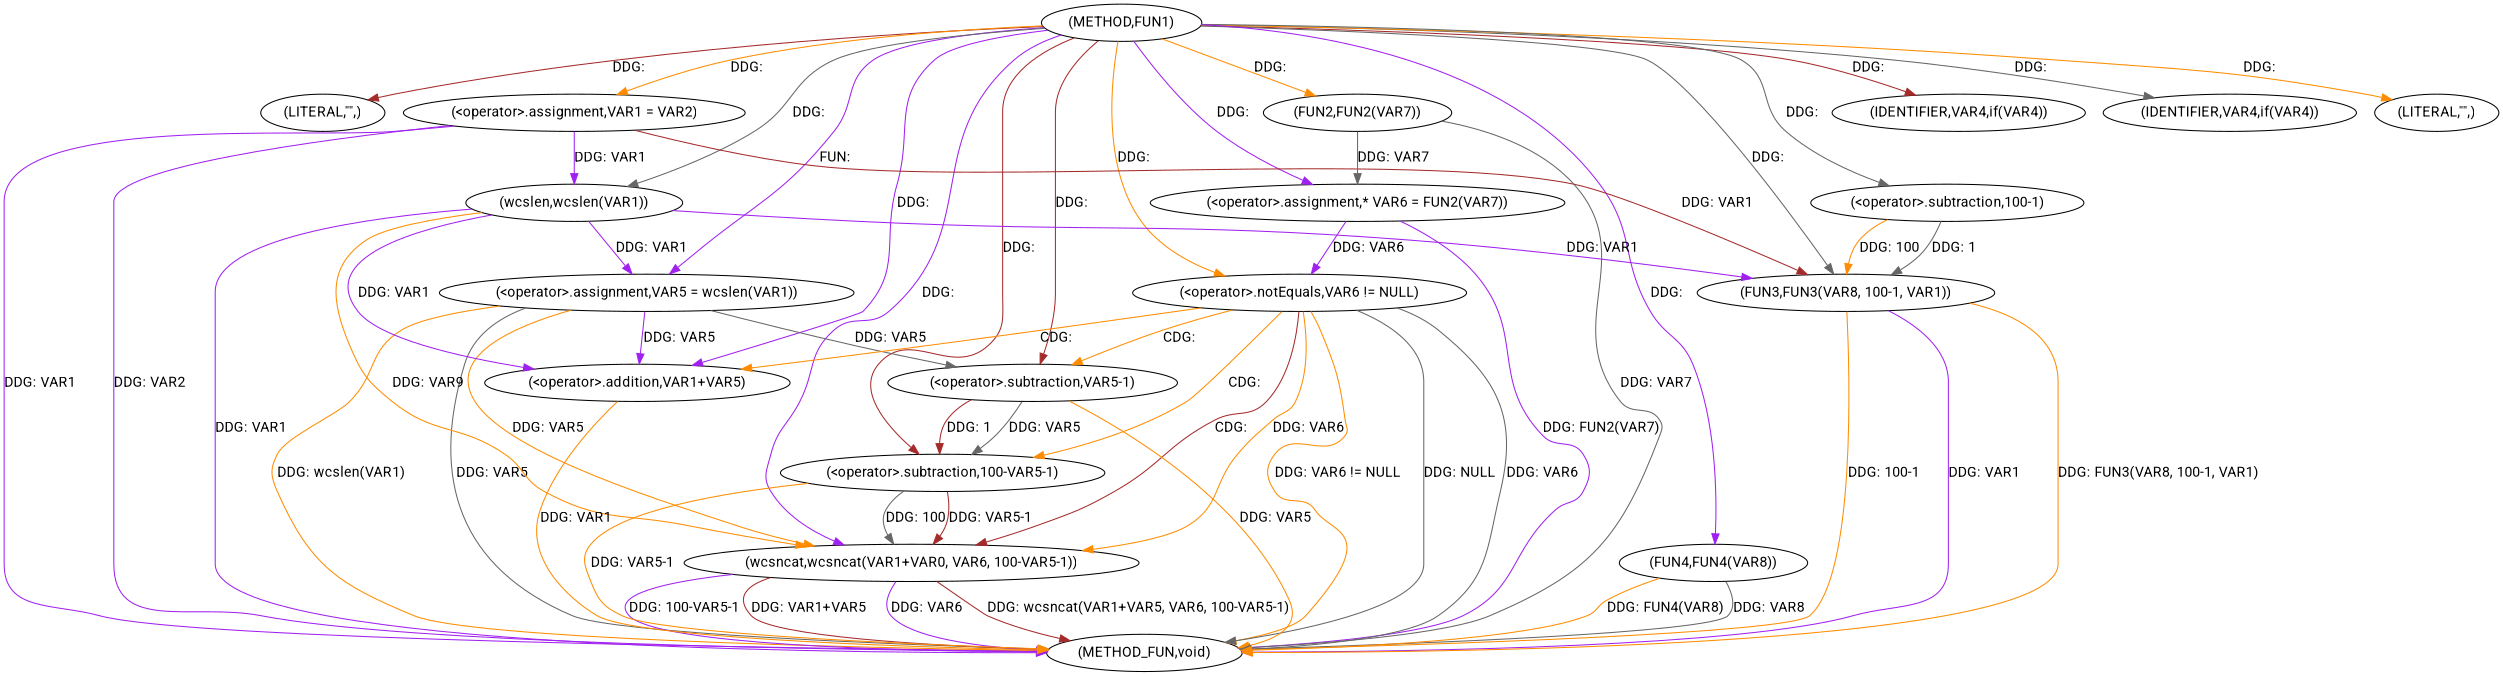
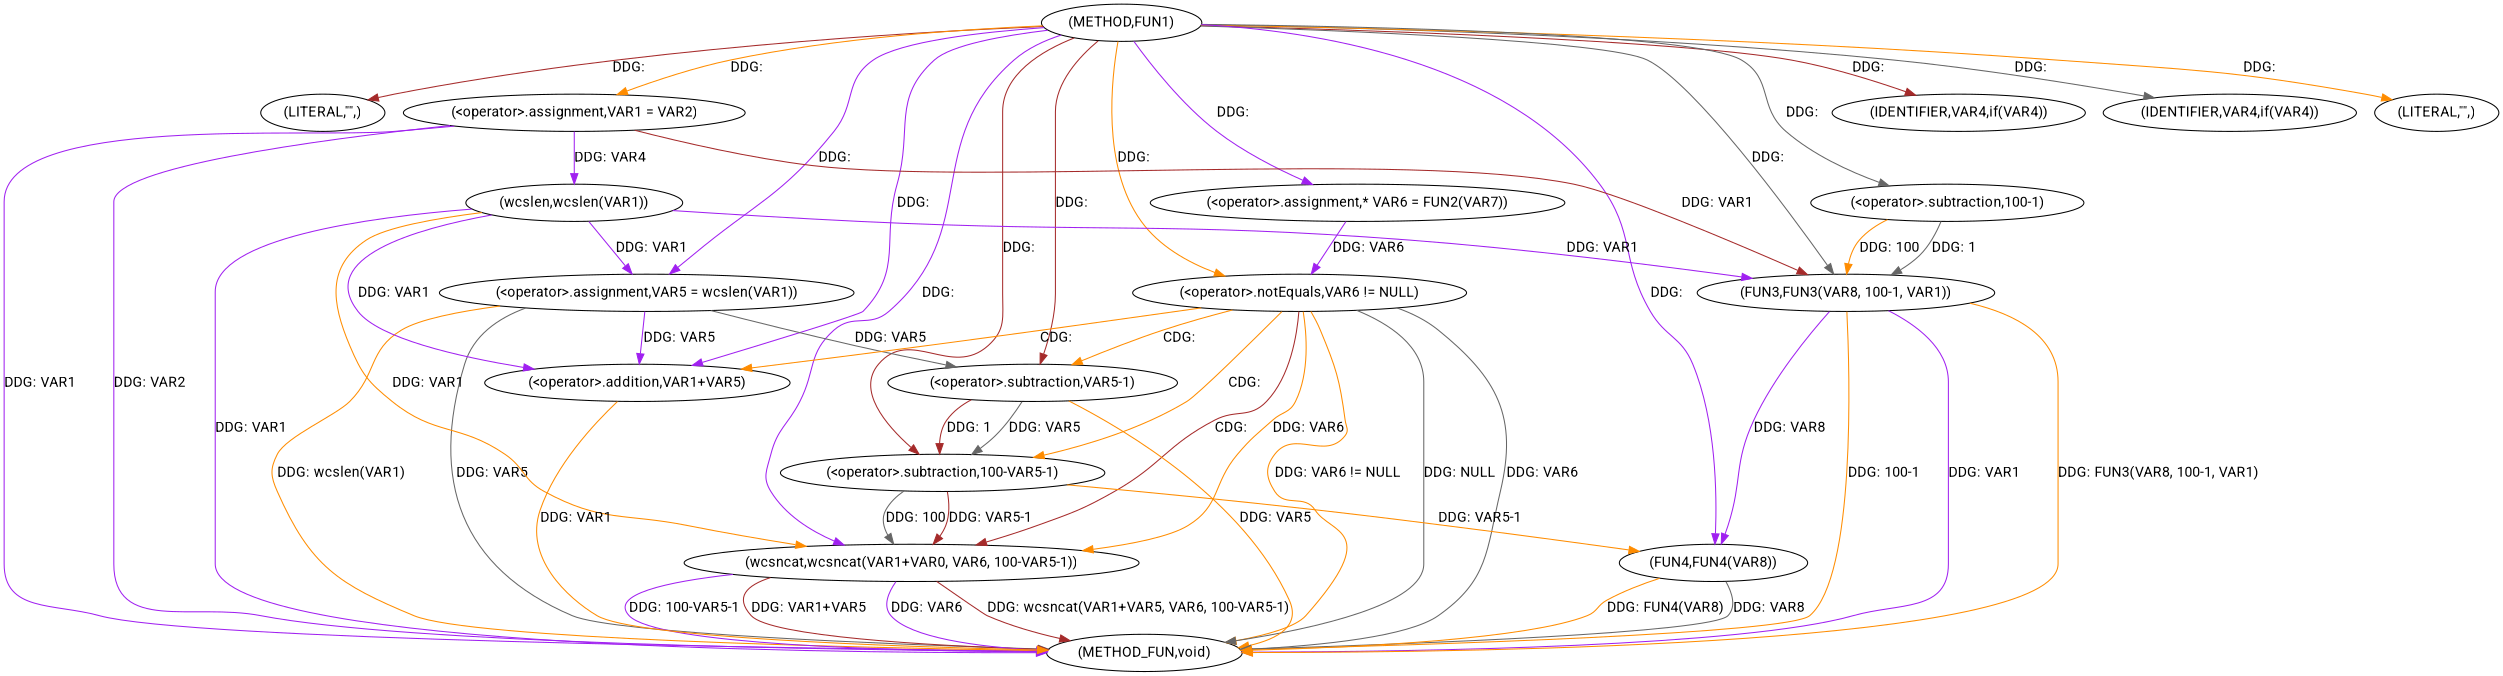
(824, 65) -> none
(1358, 113) -> none
(610, 158) -> (610, 158)
(837, 158) -> (837, 158)
(428, 383) -> (428, 383)
none -> (1757, 414)
(548, 455) -> none
(1569, 503) -> none
(618, 614) -> (1348, 514)
